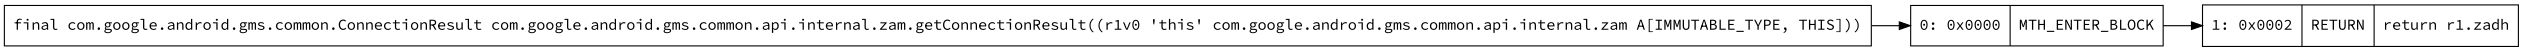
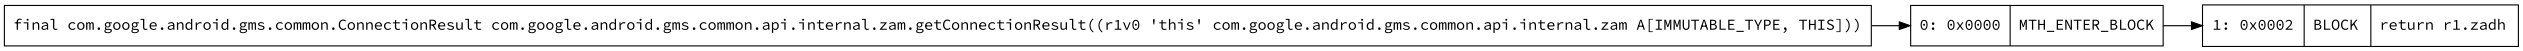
(2338, 25) -> (2336, 25)
